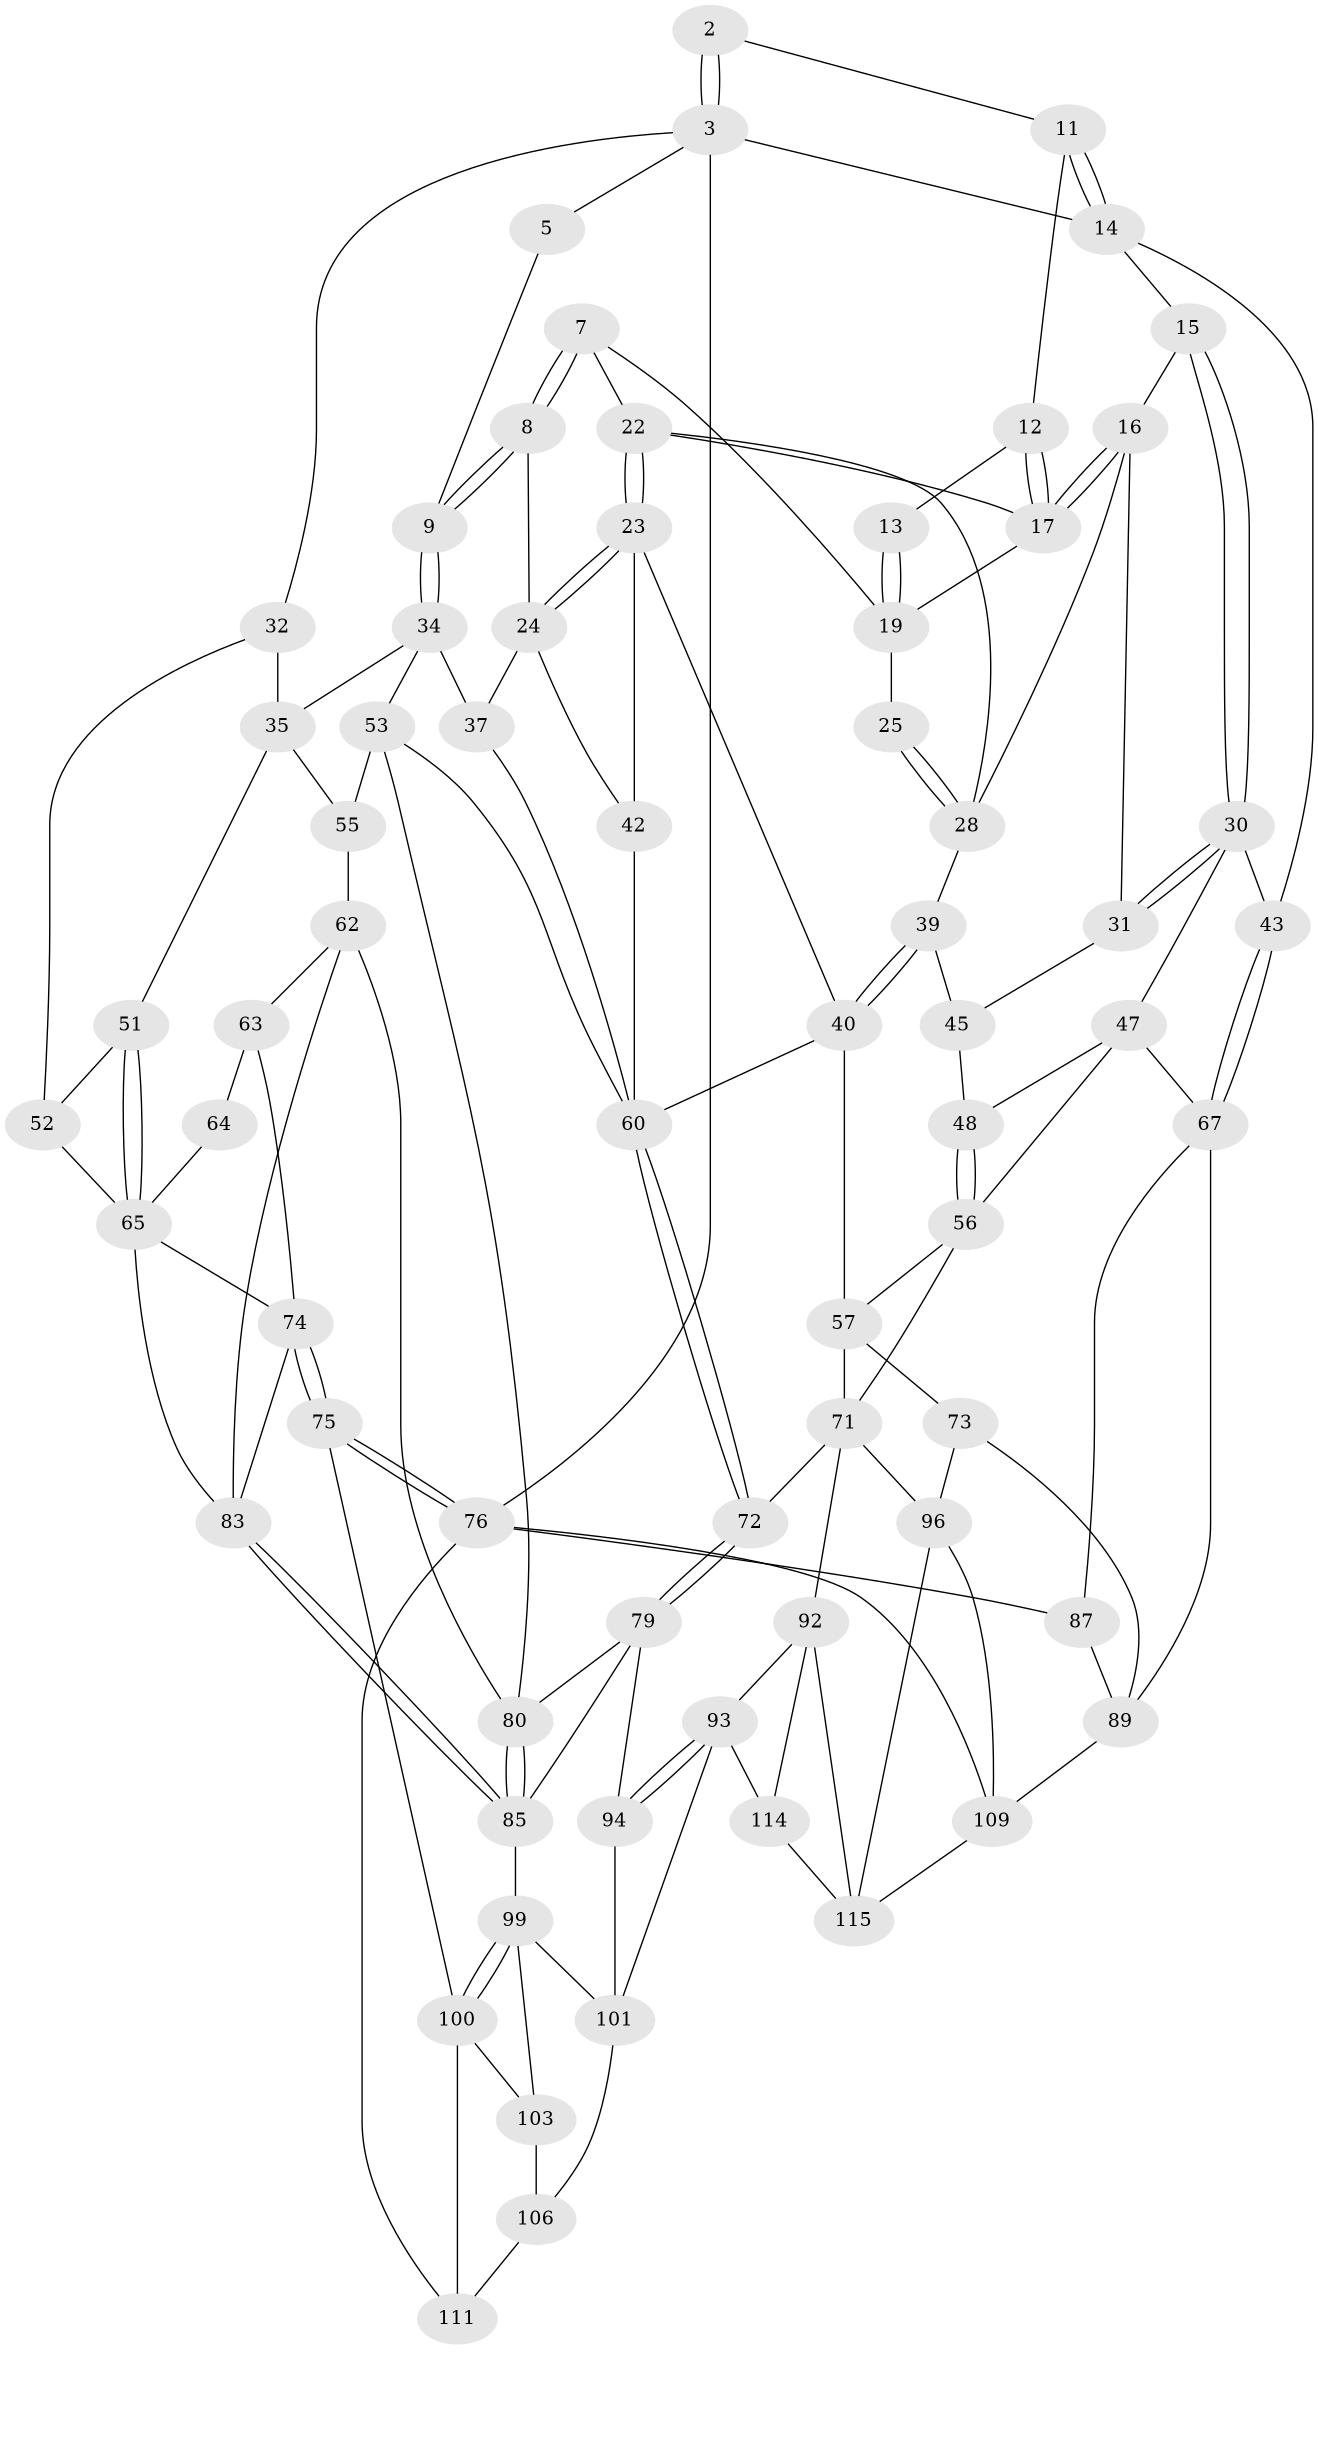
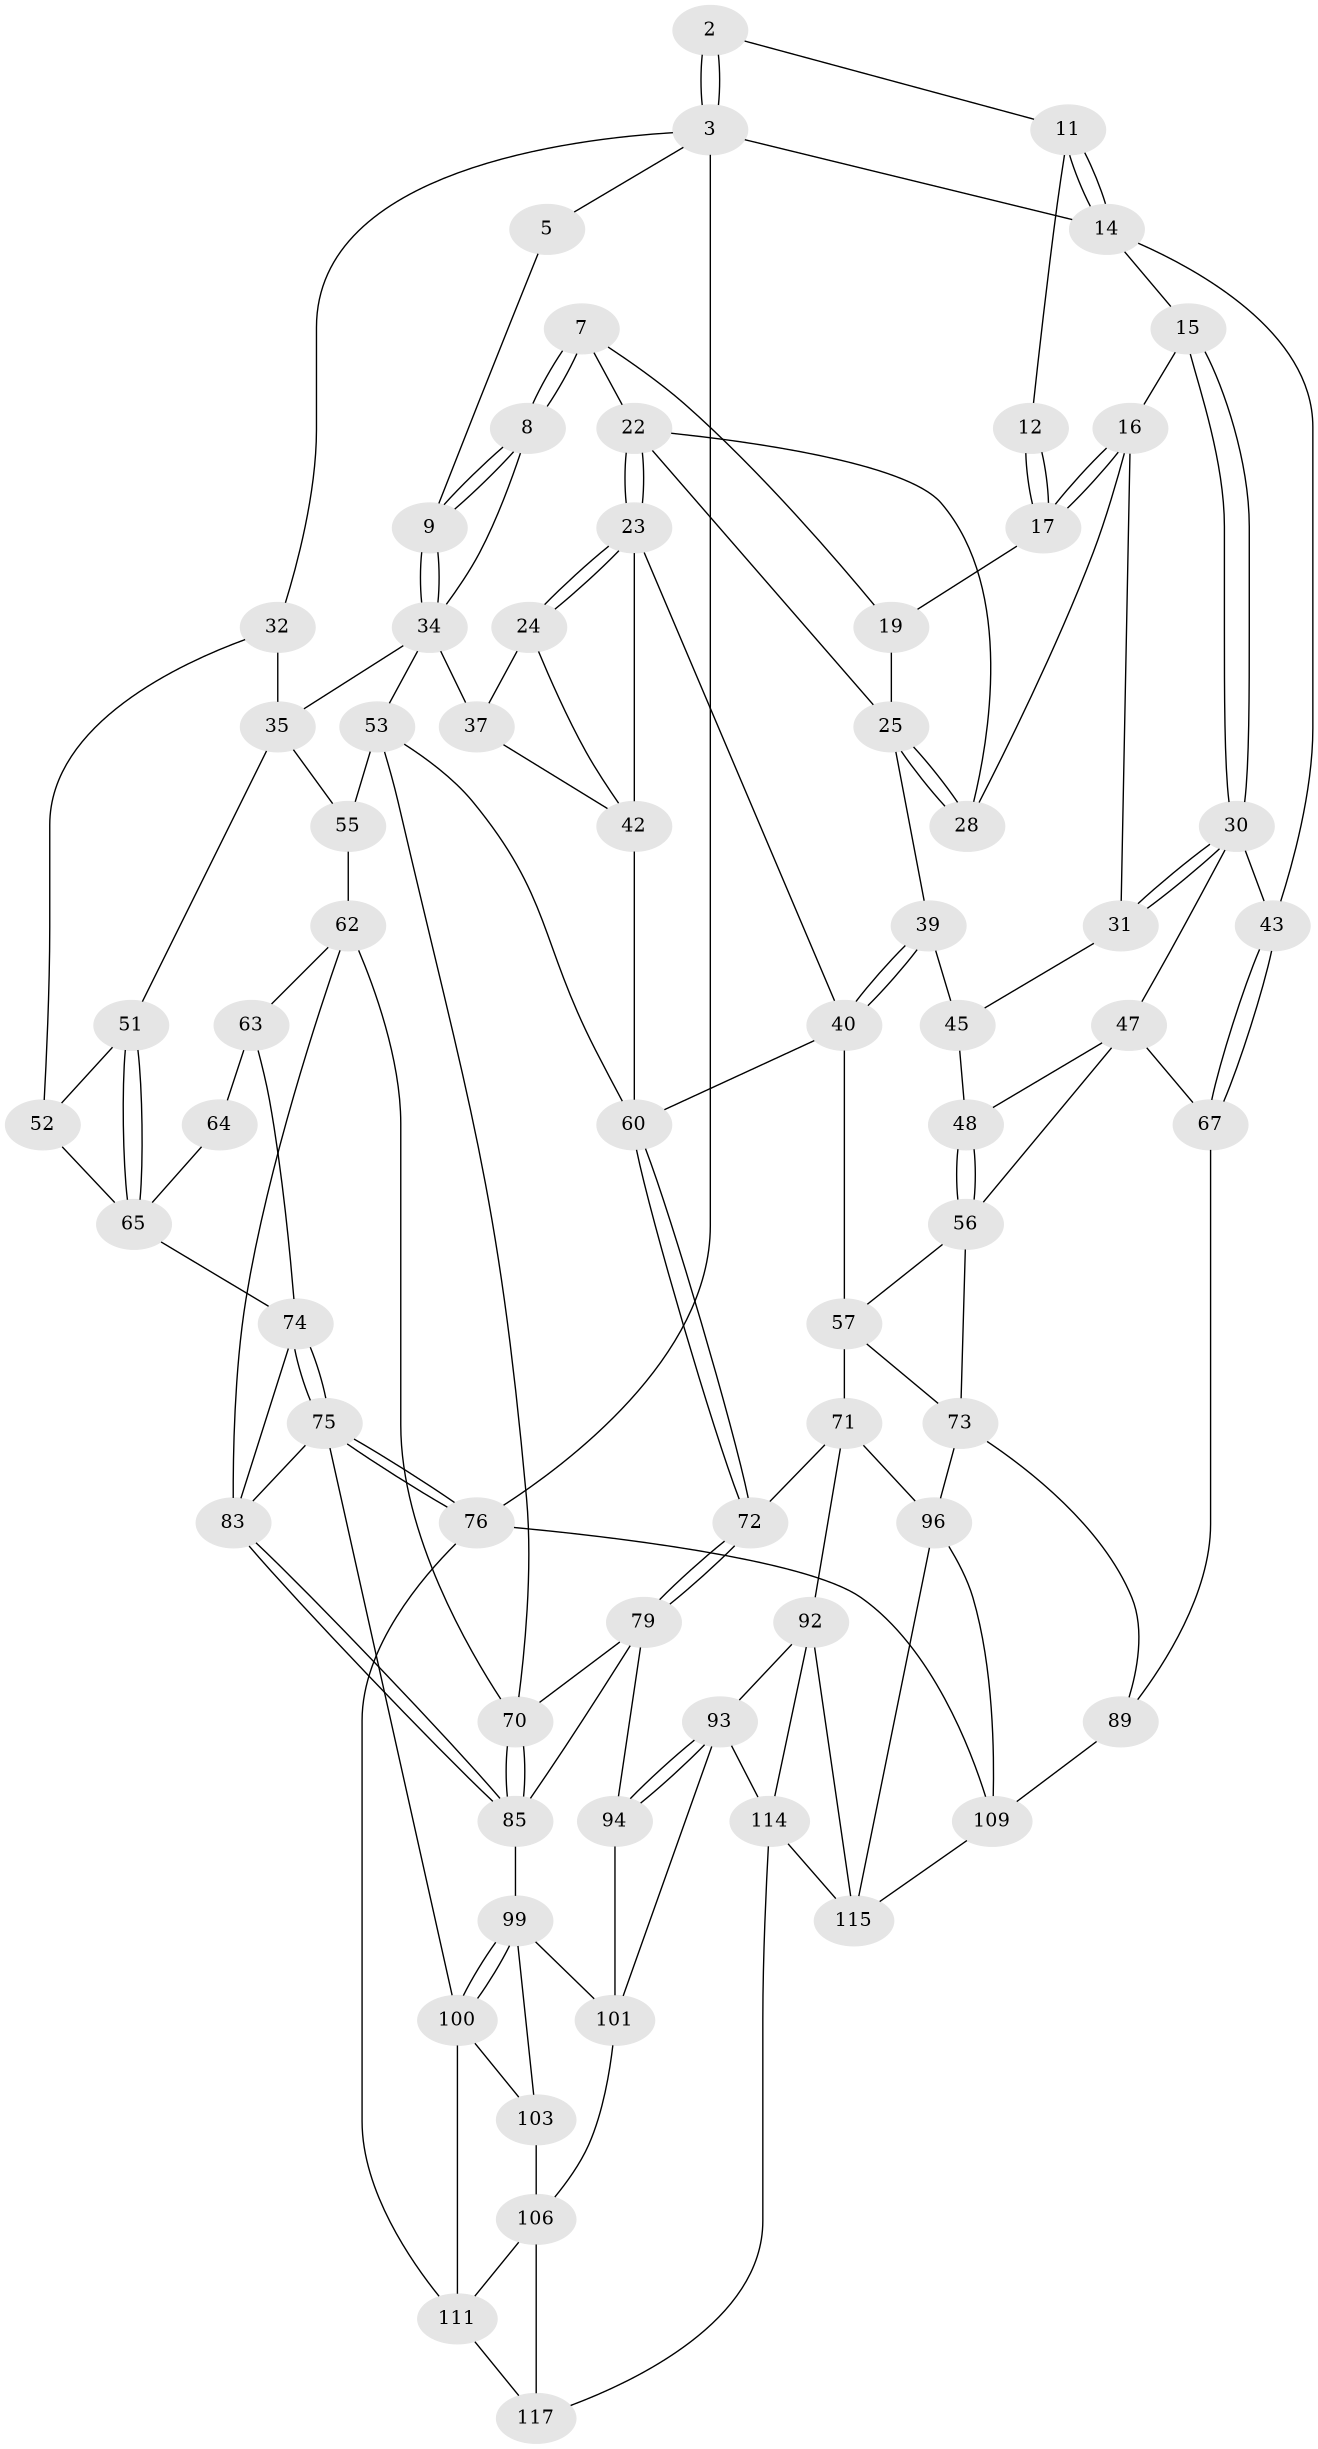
(844, 467) -> (763, 578)
(529, 528) -> (490, 532)
(891, 528) -> none
(948, 876) -> (910, 826)
(574, 920) -> (555, 777)
(908, 1326) -> (963, 1324)
(155, 1382) -> (279, 1473)
(1082, 1622) -> none
(515, 1722) -> (515, 1722)
none -> (536, 2418)
